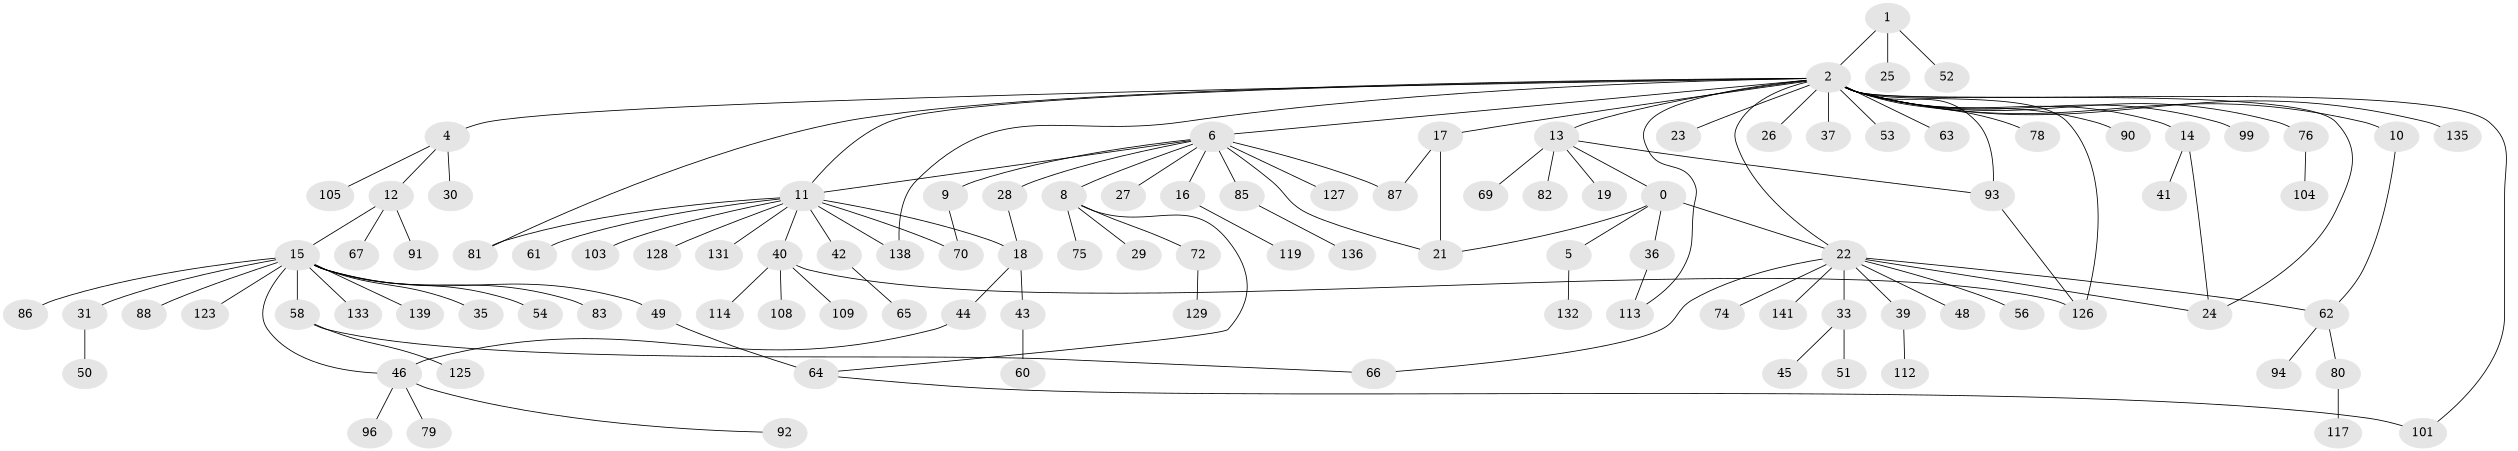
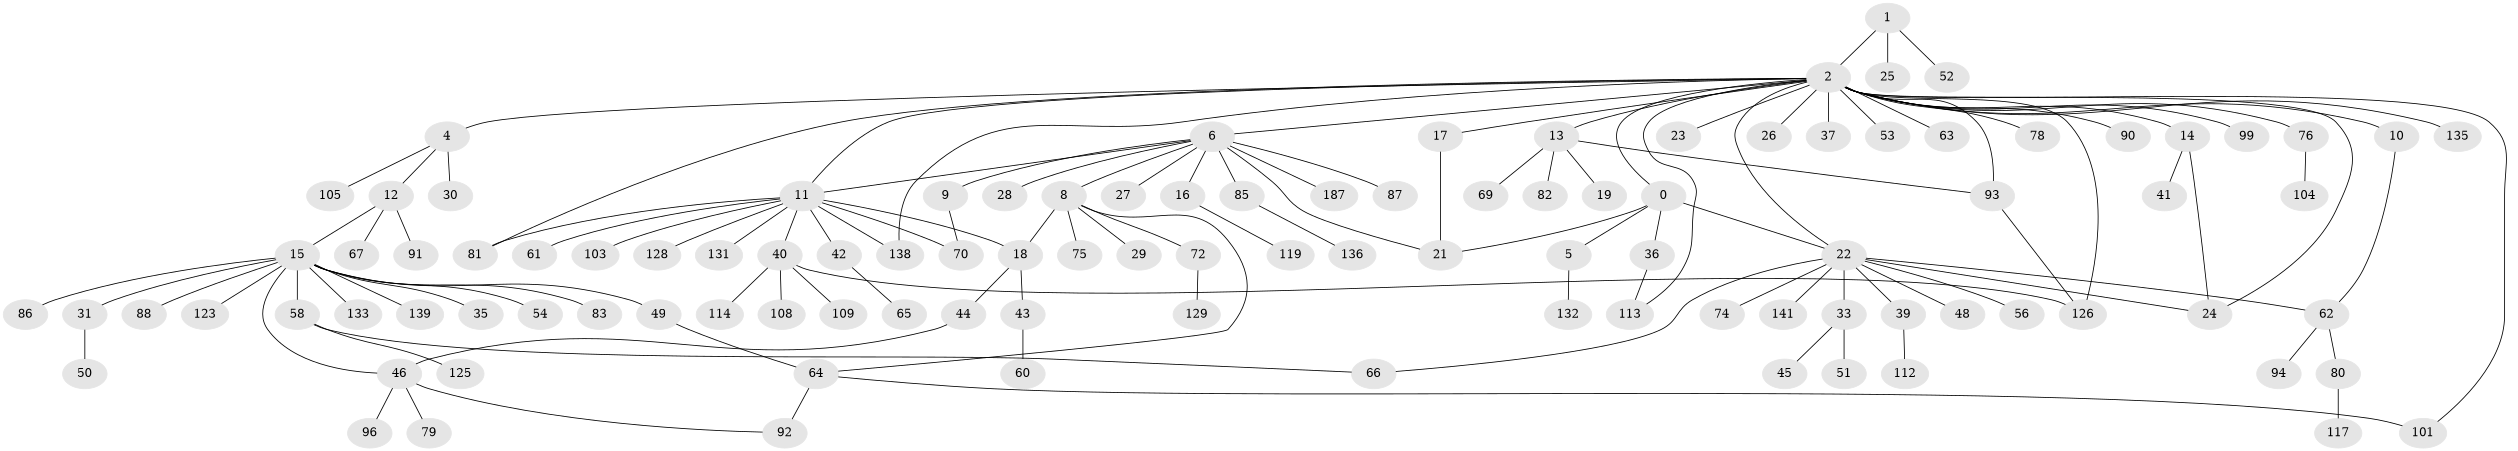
(1418, 166) -> none
(1610, 166) -> (1626, 119)
(1334, 196) -> (1334, 196)
(1013, 226) -> (1042, 226)
none -> (801, 404)
